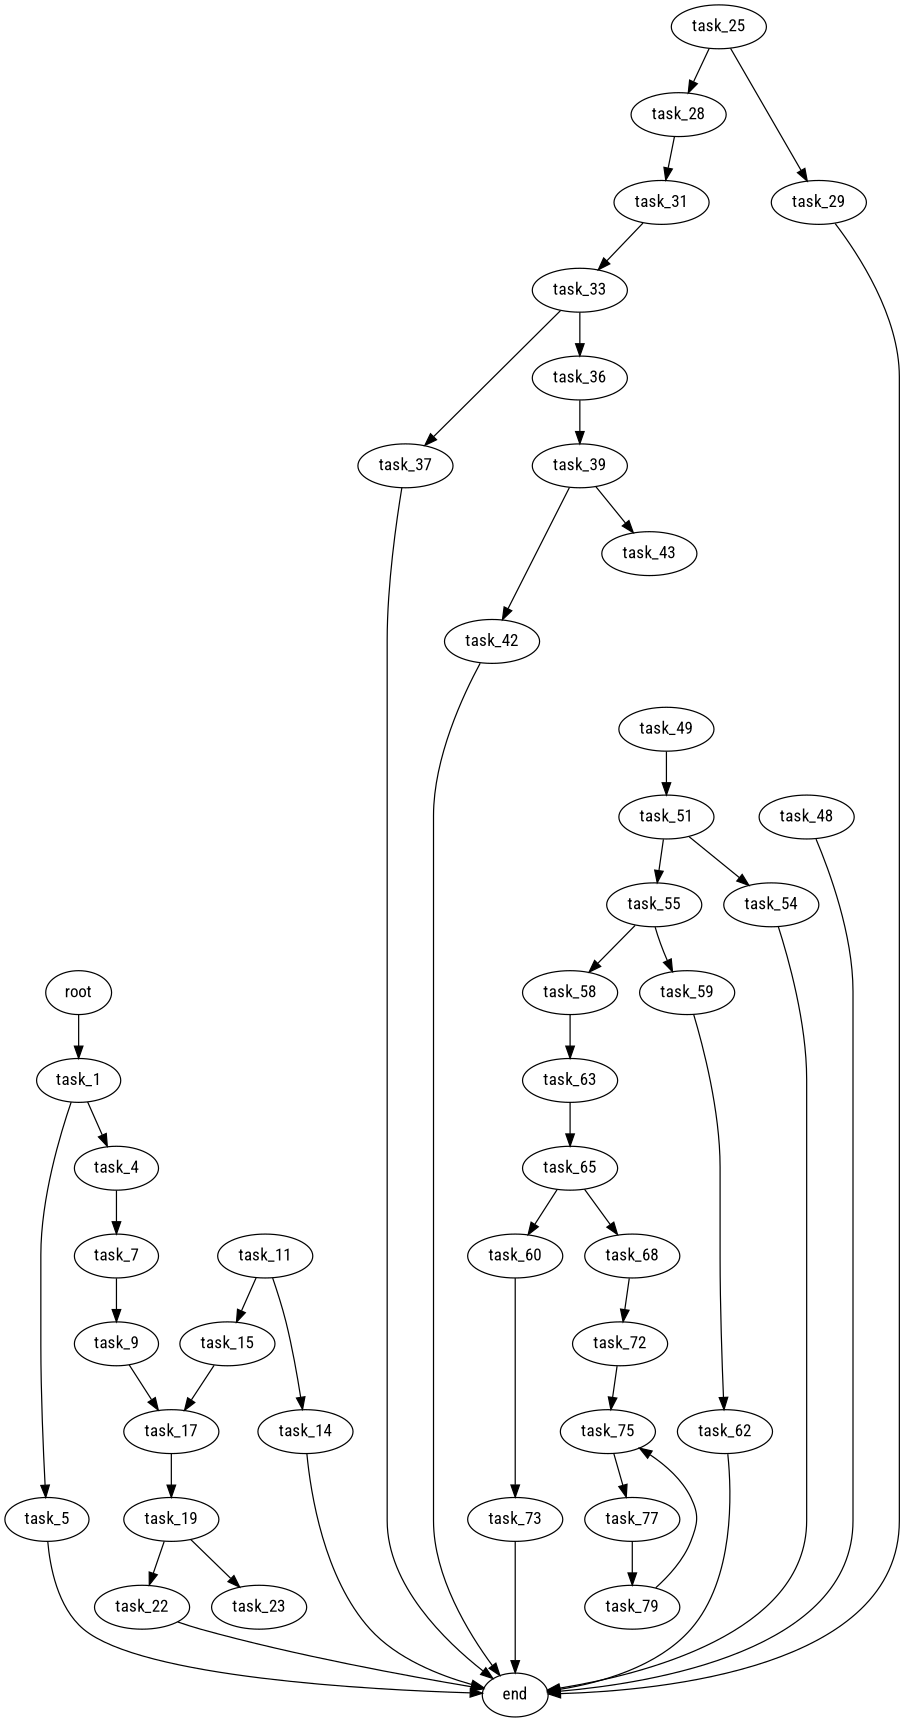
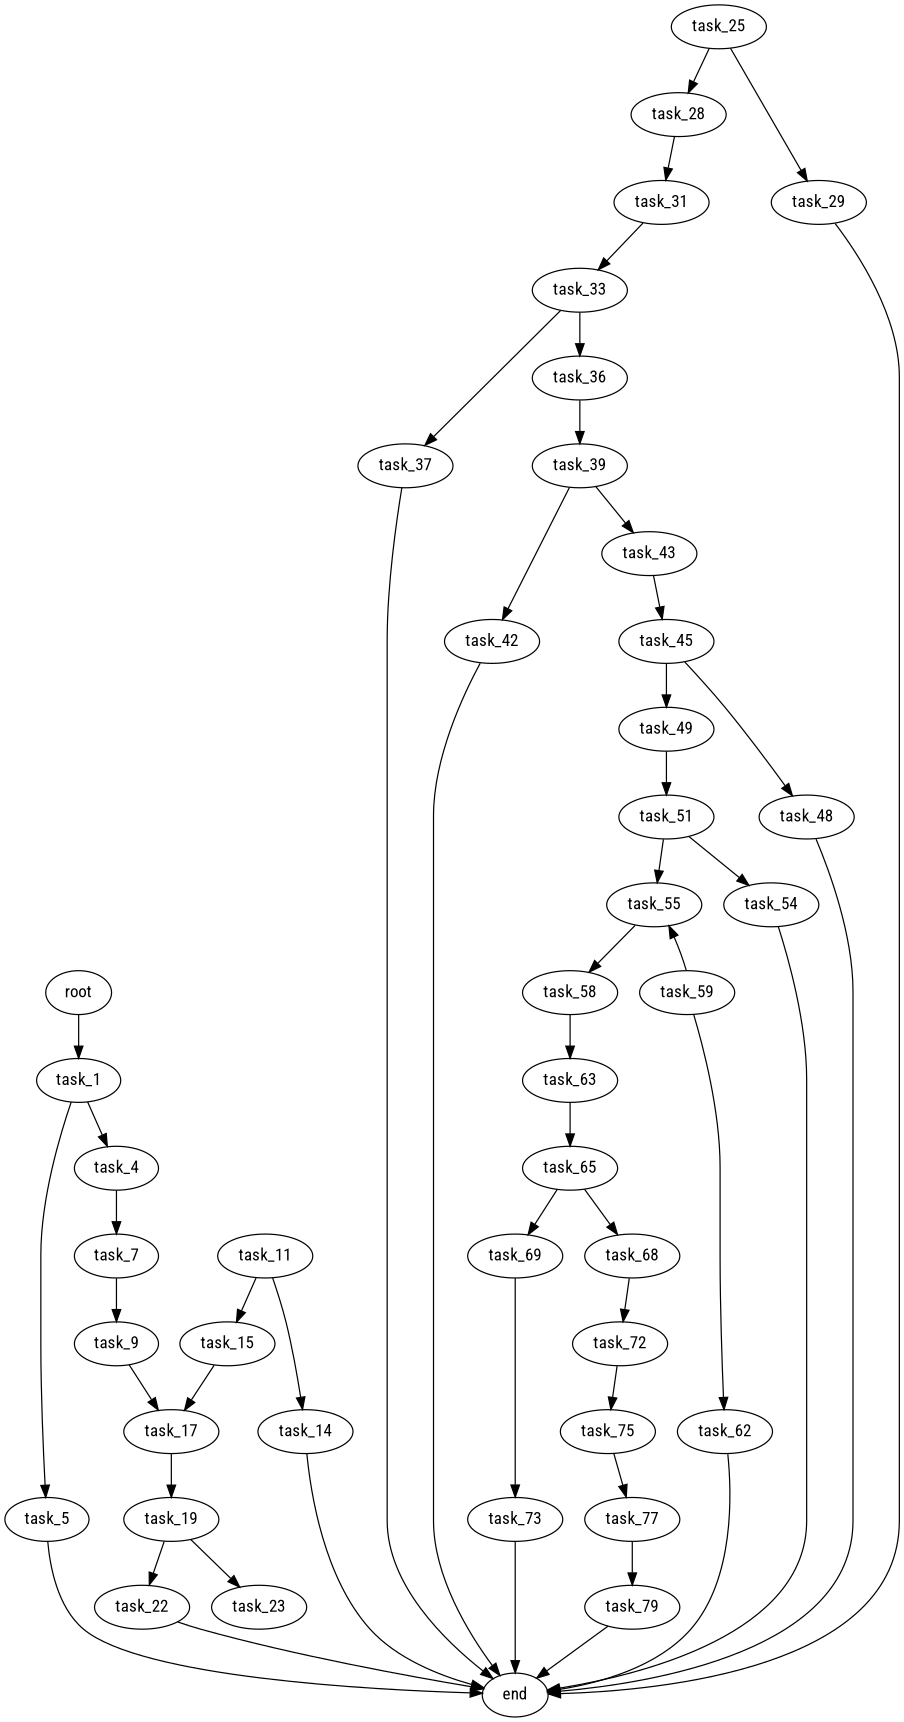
none -> (666, 641)
(661, 944) -> (681, 954)
(515, 1256) -> (515, 1256)
(697, 1519) -> (577, 1648)
